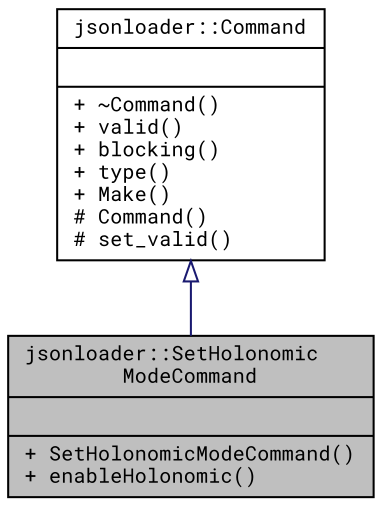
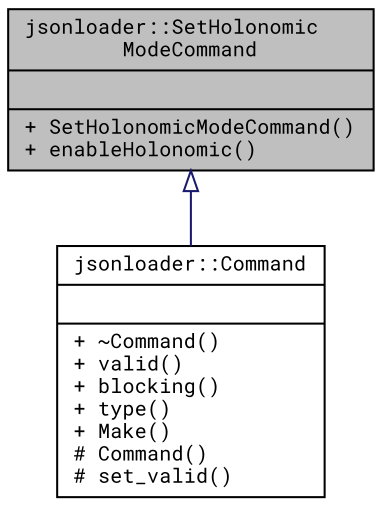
(191, 309) -> (191, 219)
